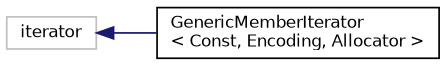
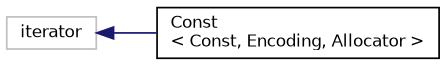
(298, 33) -> (298, 33)
